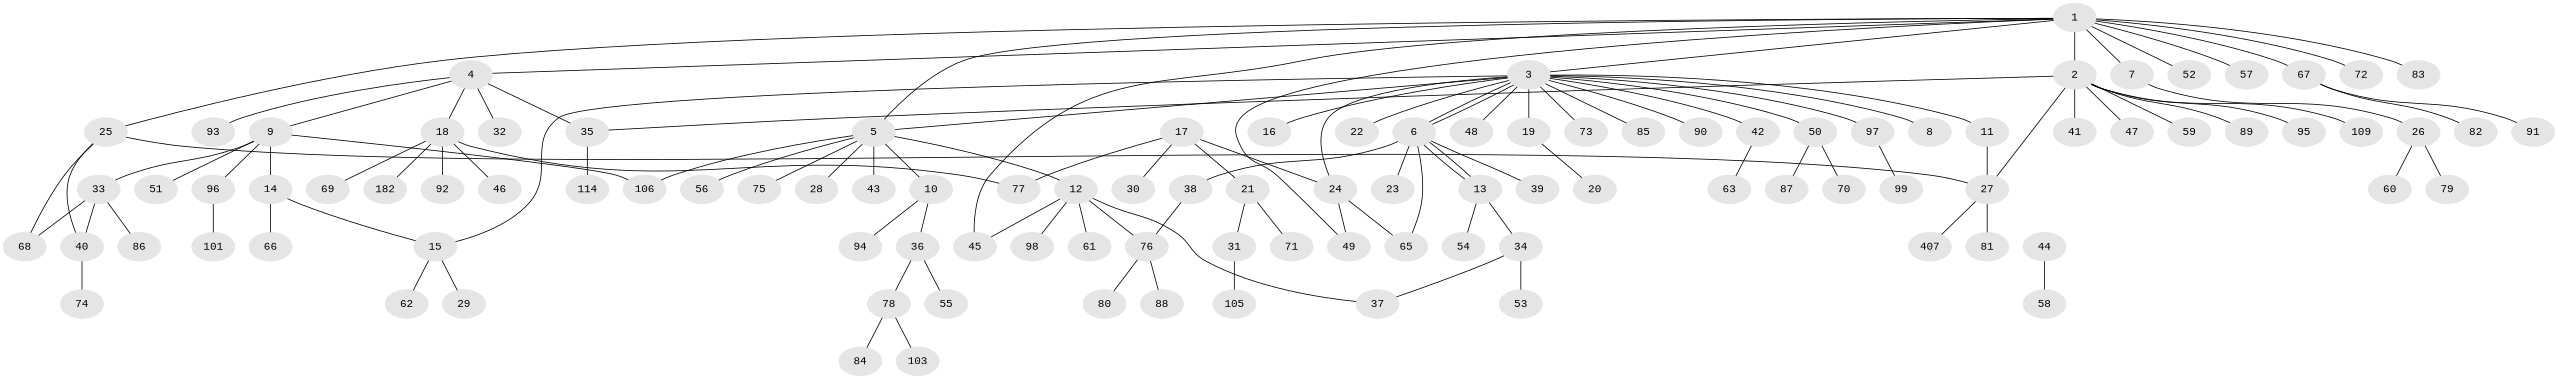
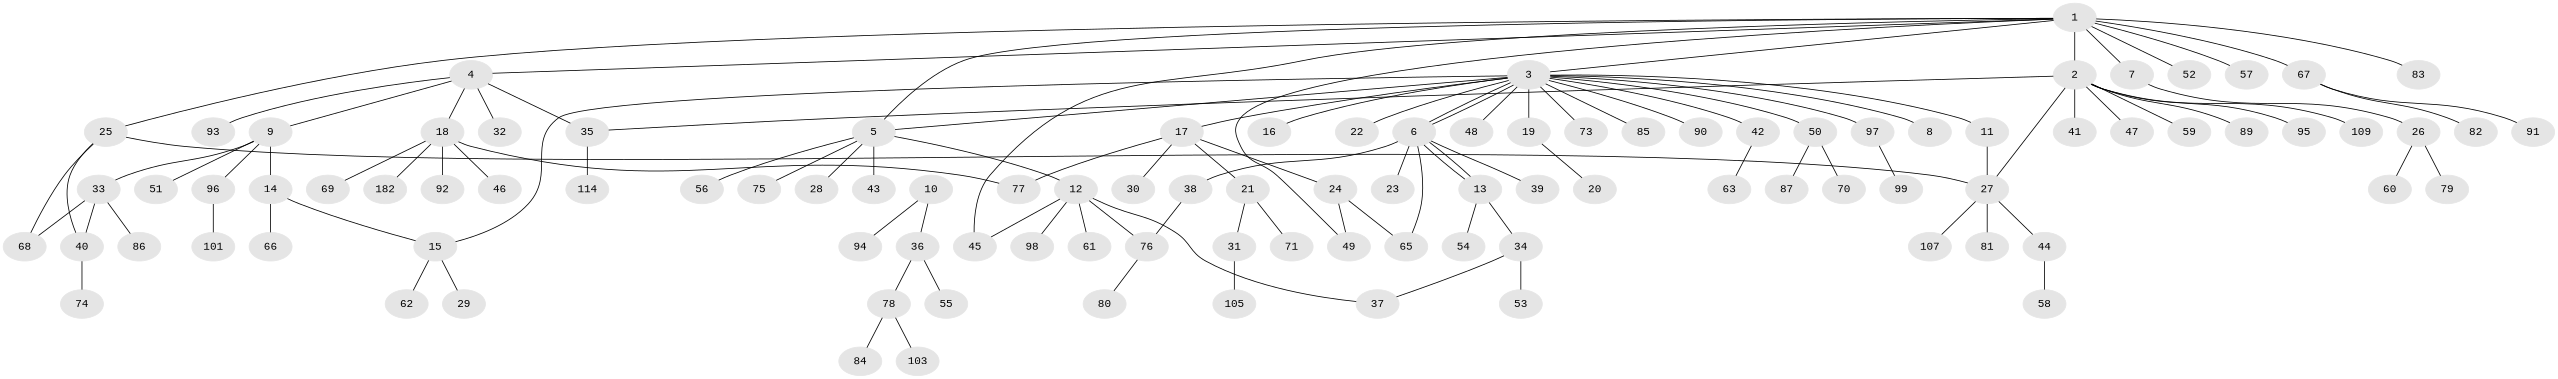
(2361, 75) -> none
(1329, 117) -> (1316, 105)
(905, 163) -> none
(645, 189) -> none
none -> (2016, 218)
(1930, 247) -> (1930, 247)
(1162, 304) -> none
